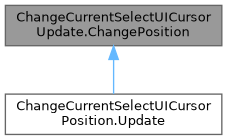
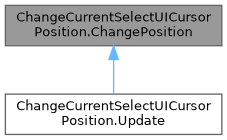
(114, 26) -> (114, 26)
